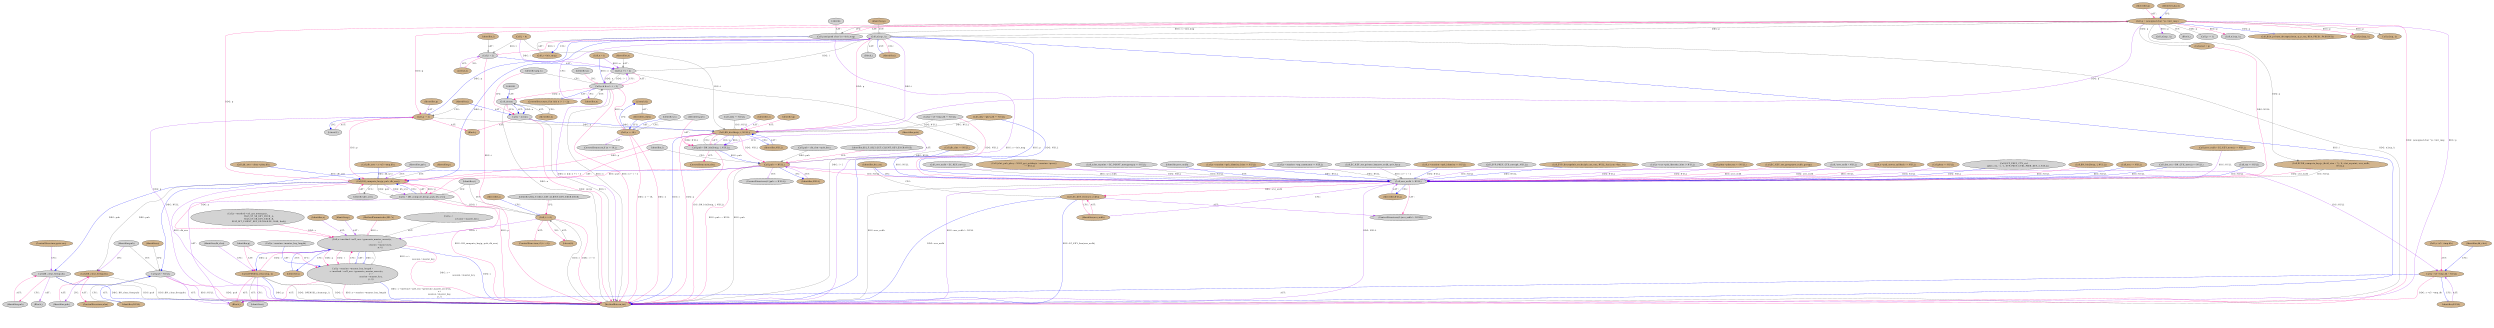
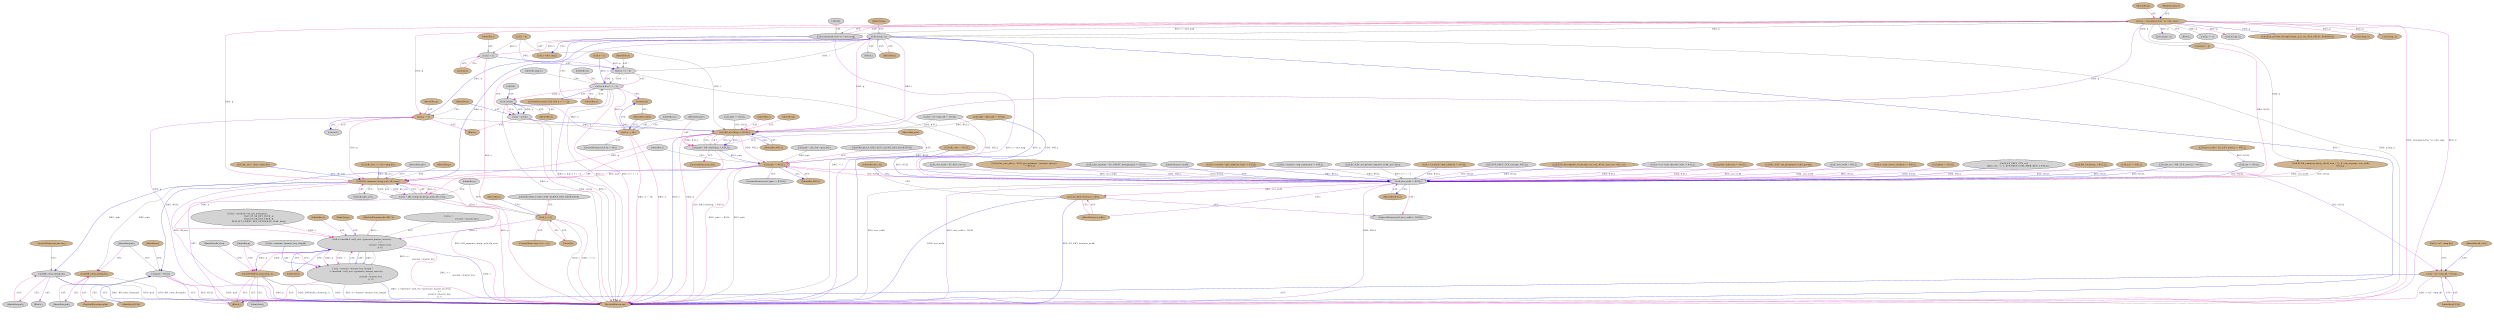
(626, 82) -> (629, 92)
none -> (564, 113)
(1833, 180) -> (2235, 156)
(51, 243) -> (51, 243)
